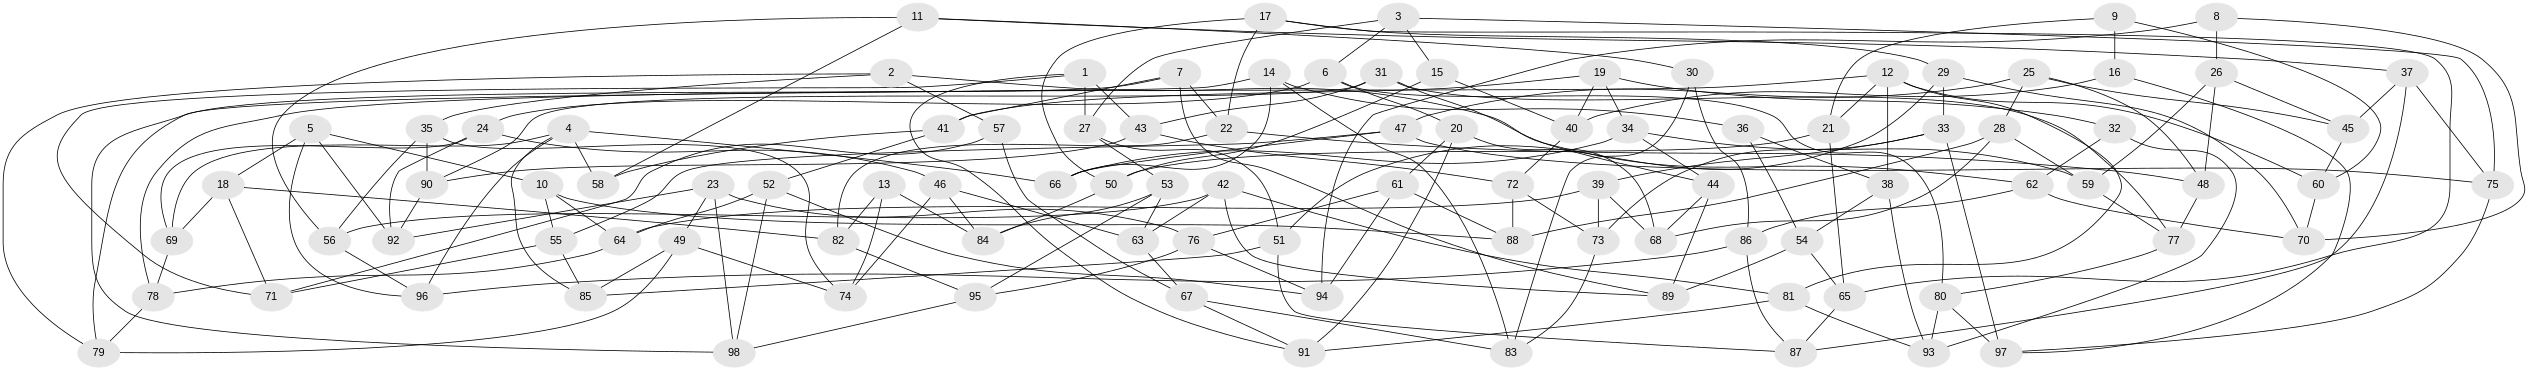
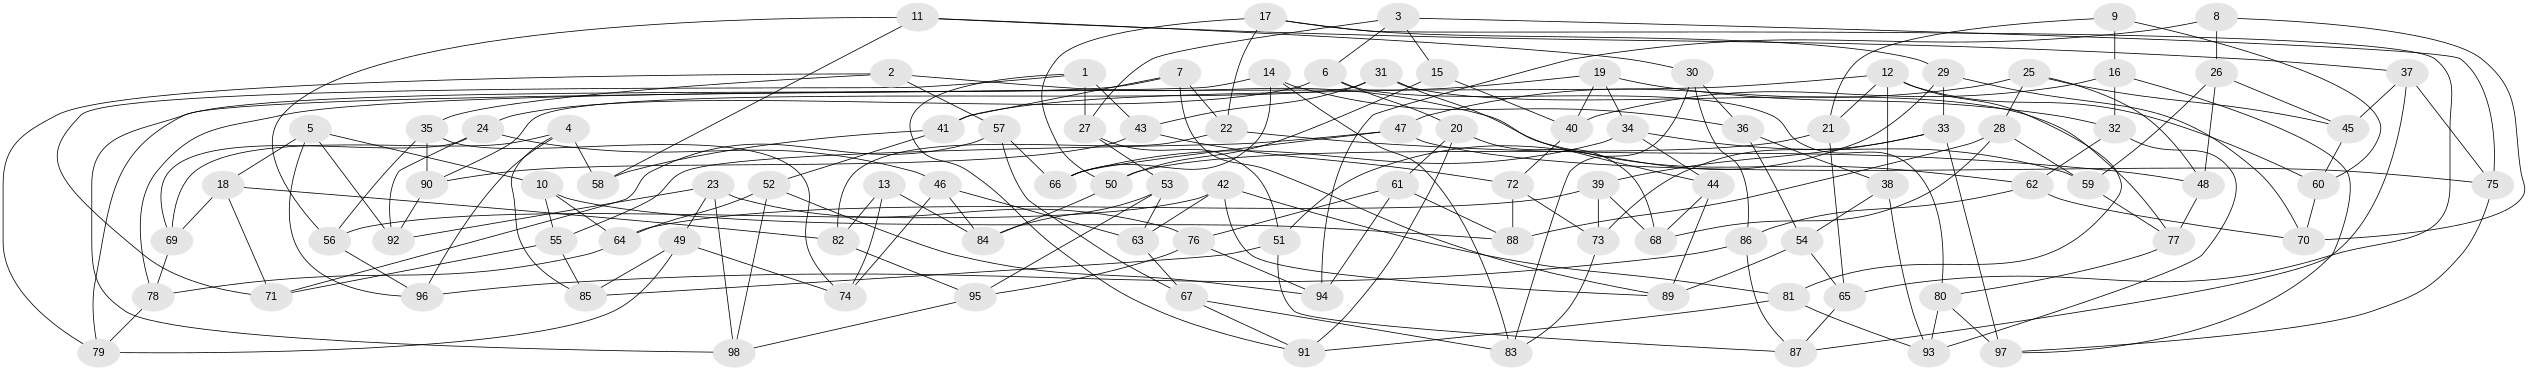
none -> (2115, 101)
none -> (1724, 108)
(813, 153) -> (1031, 160)
